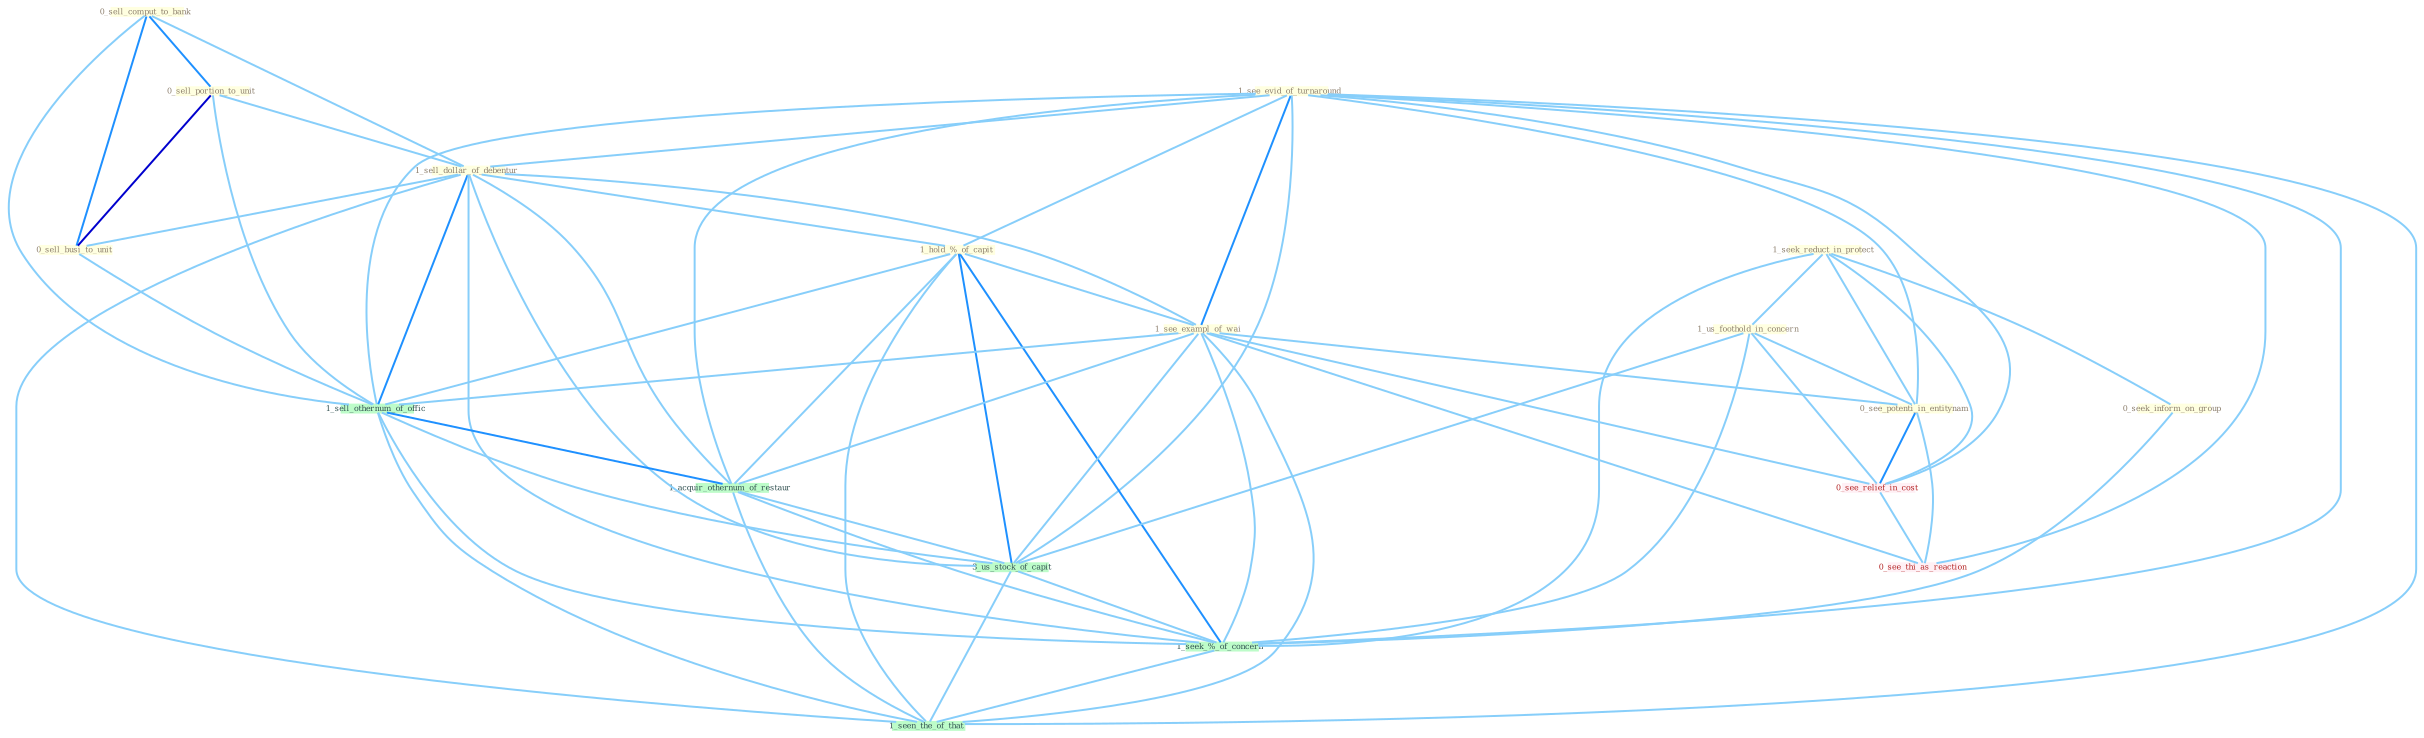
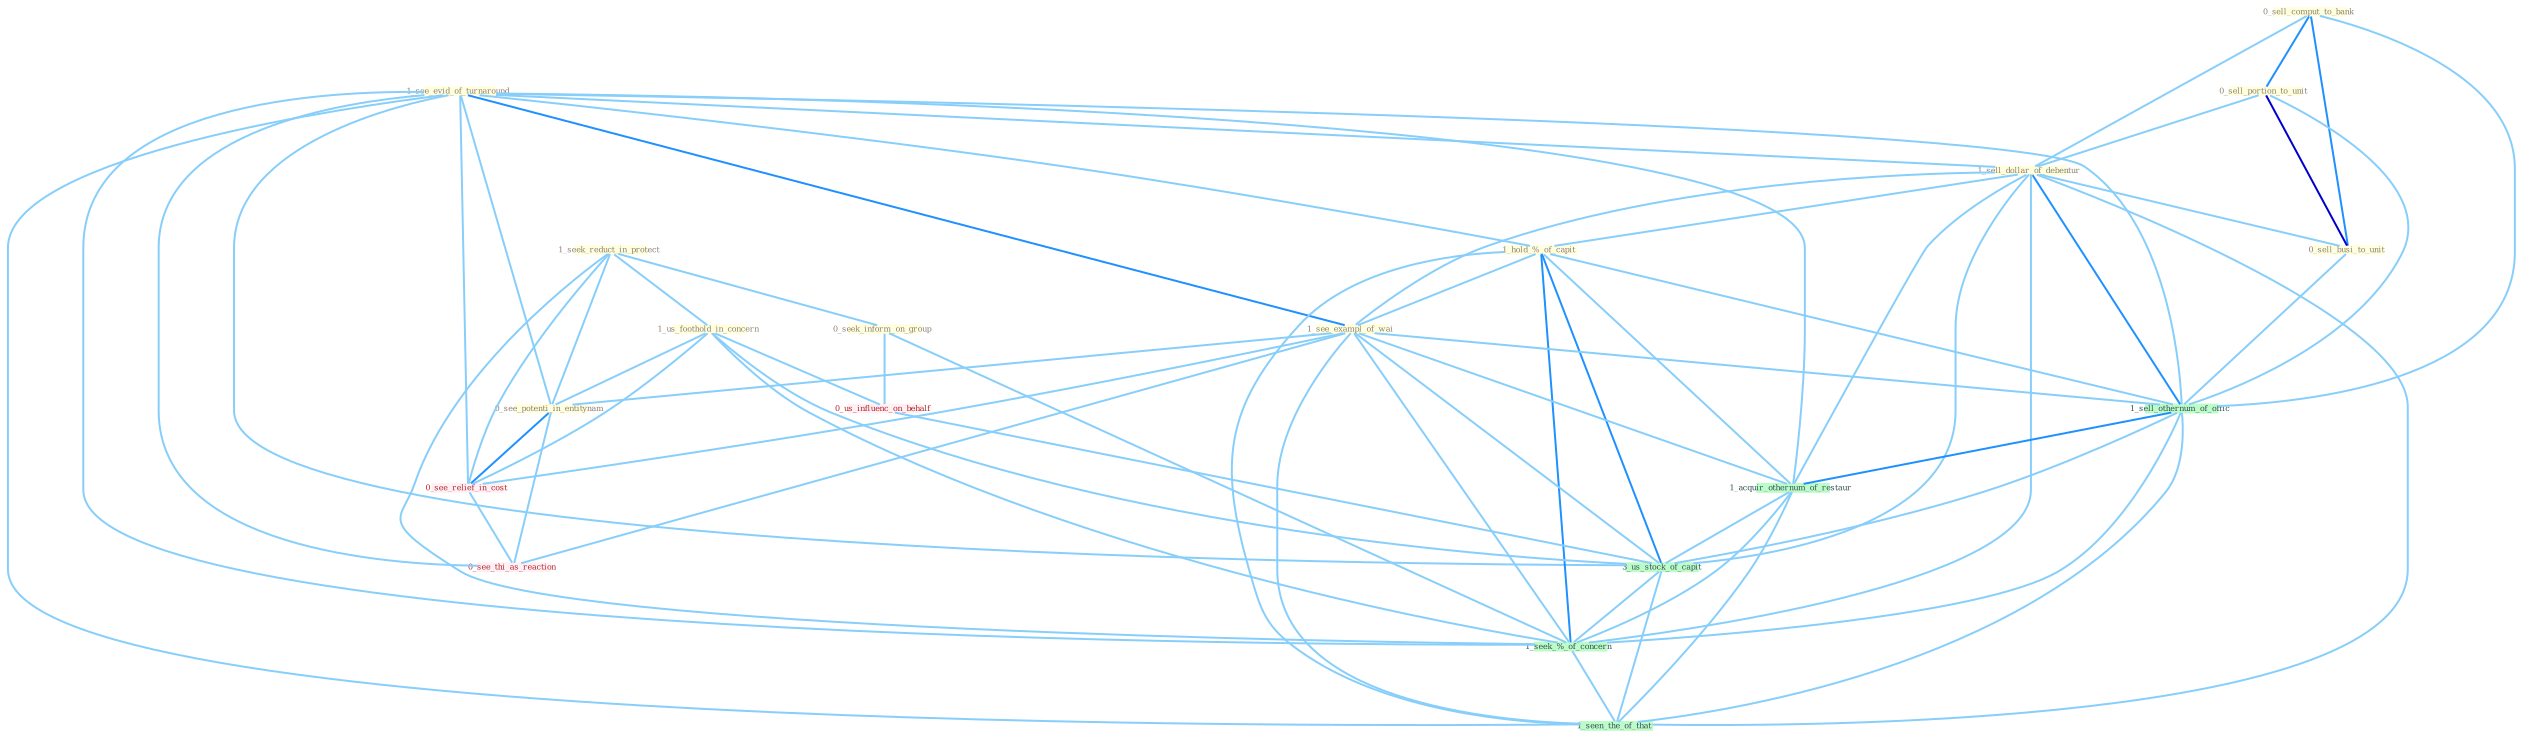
none -> (885, 409)
